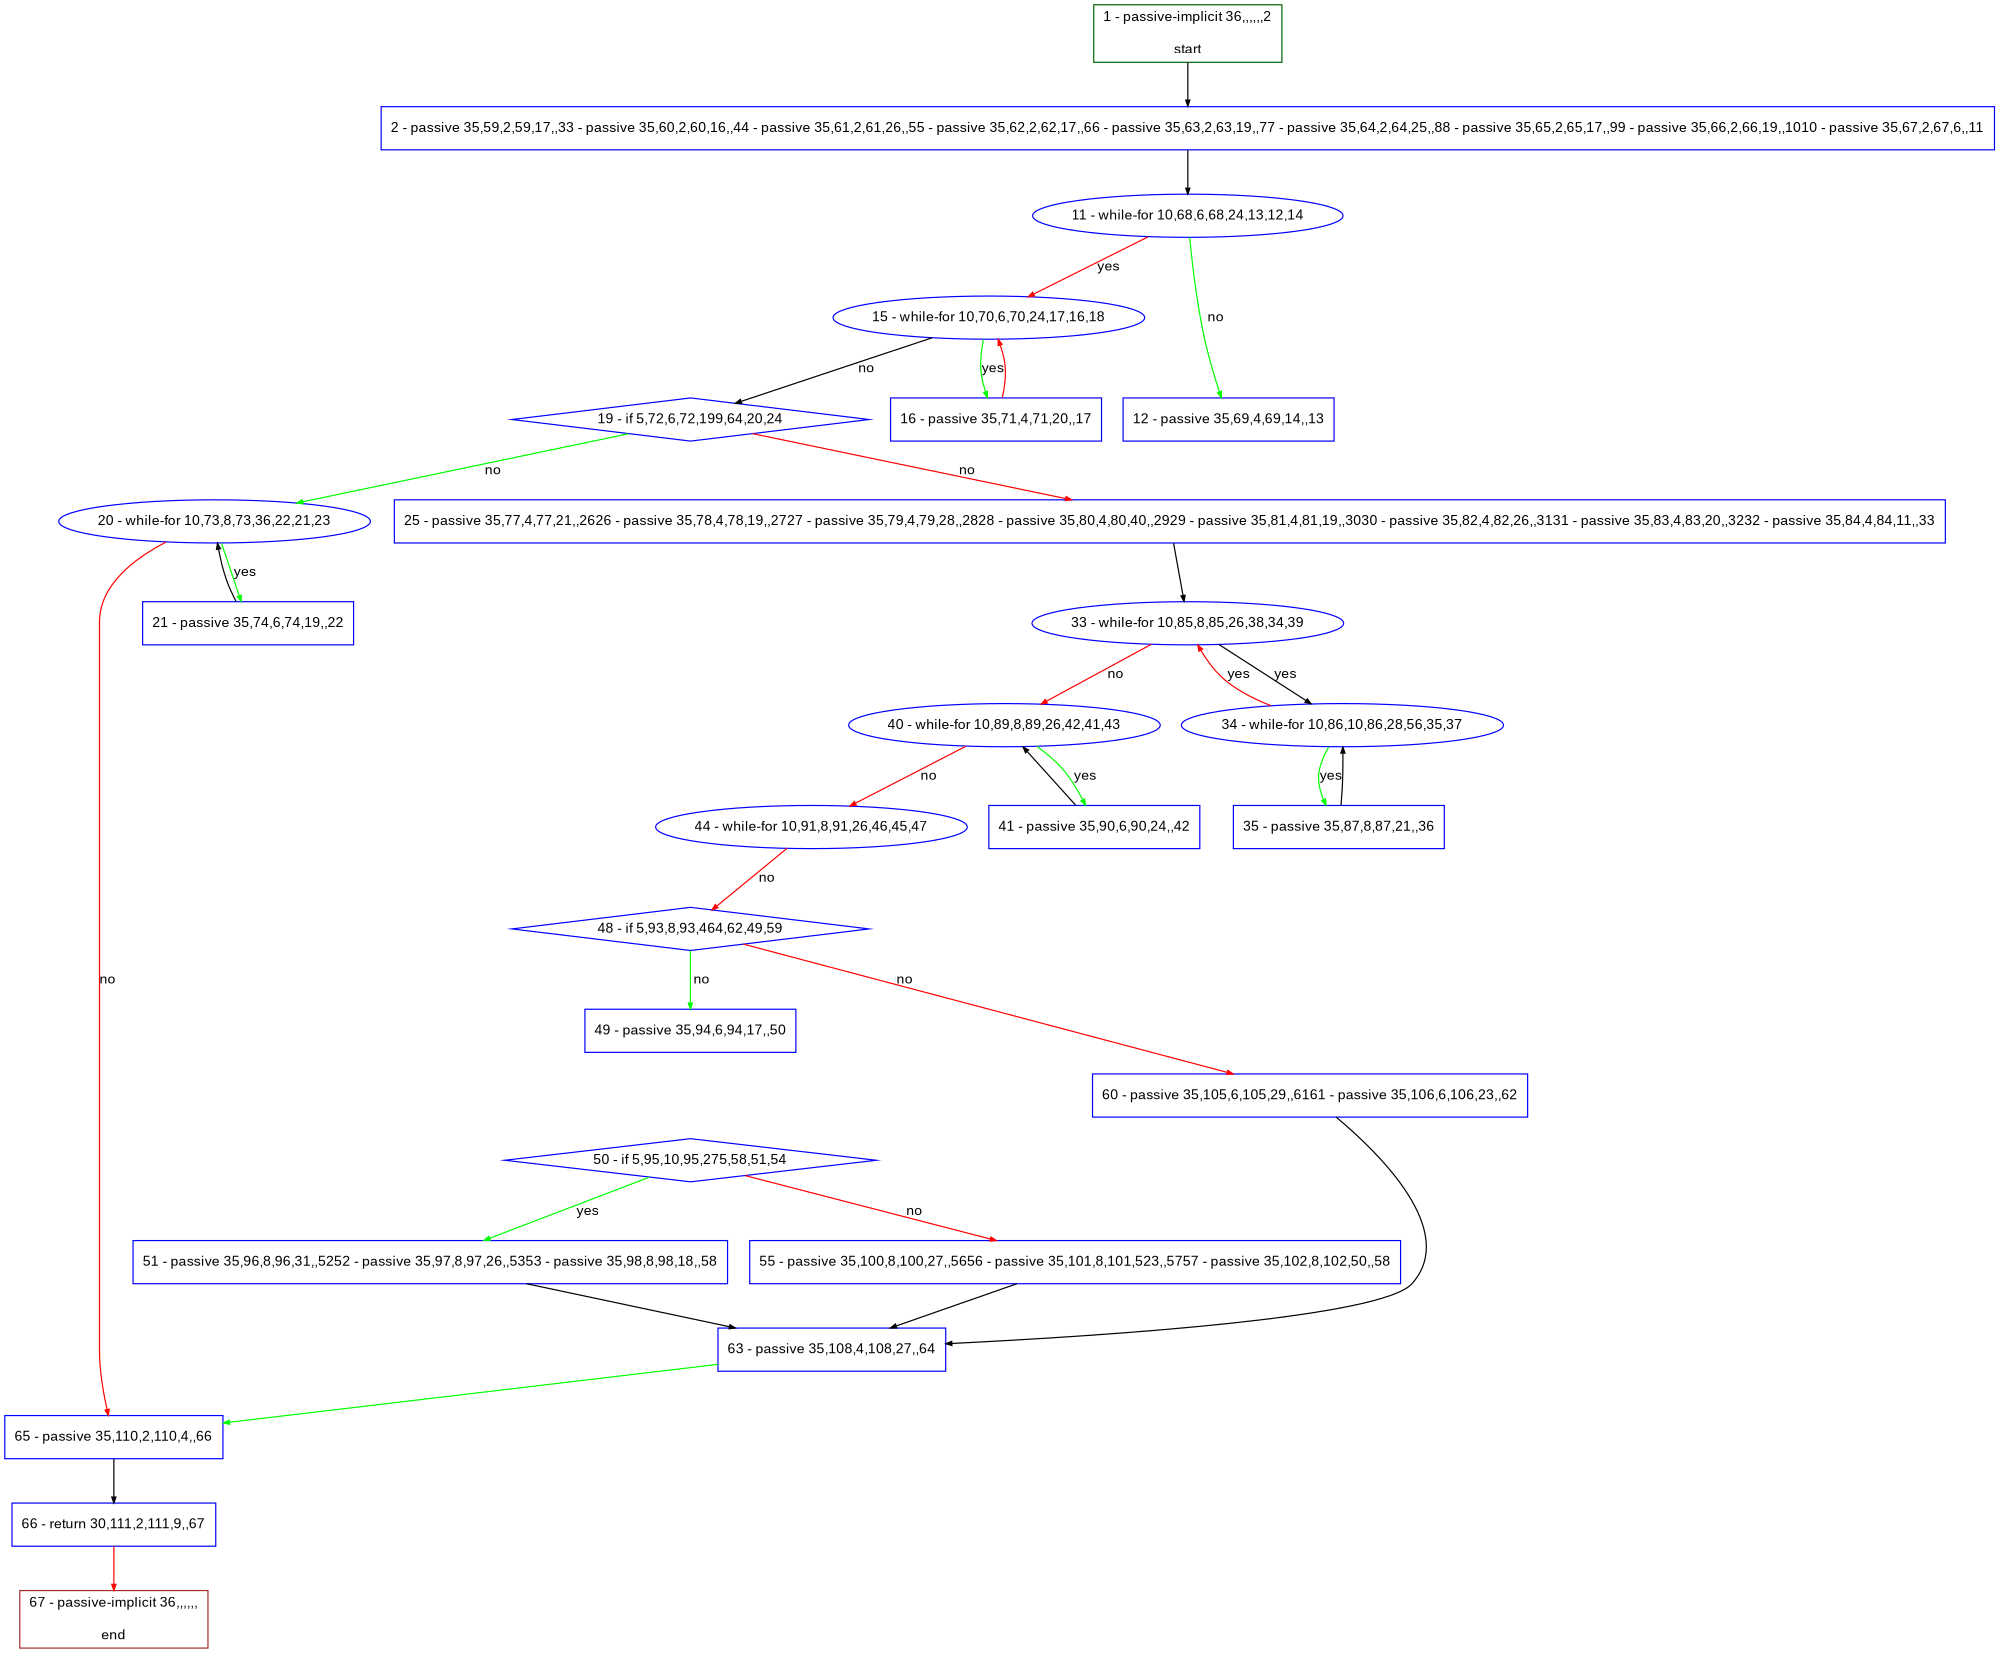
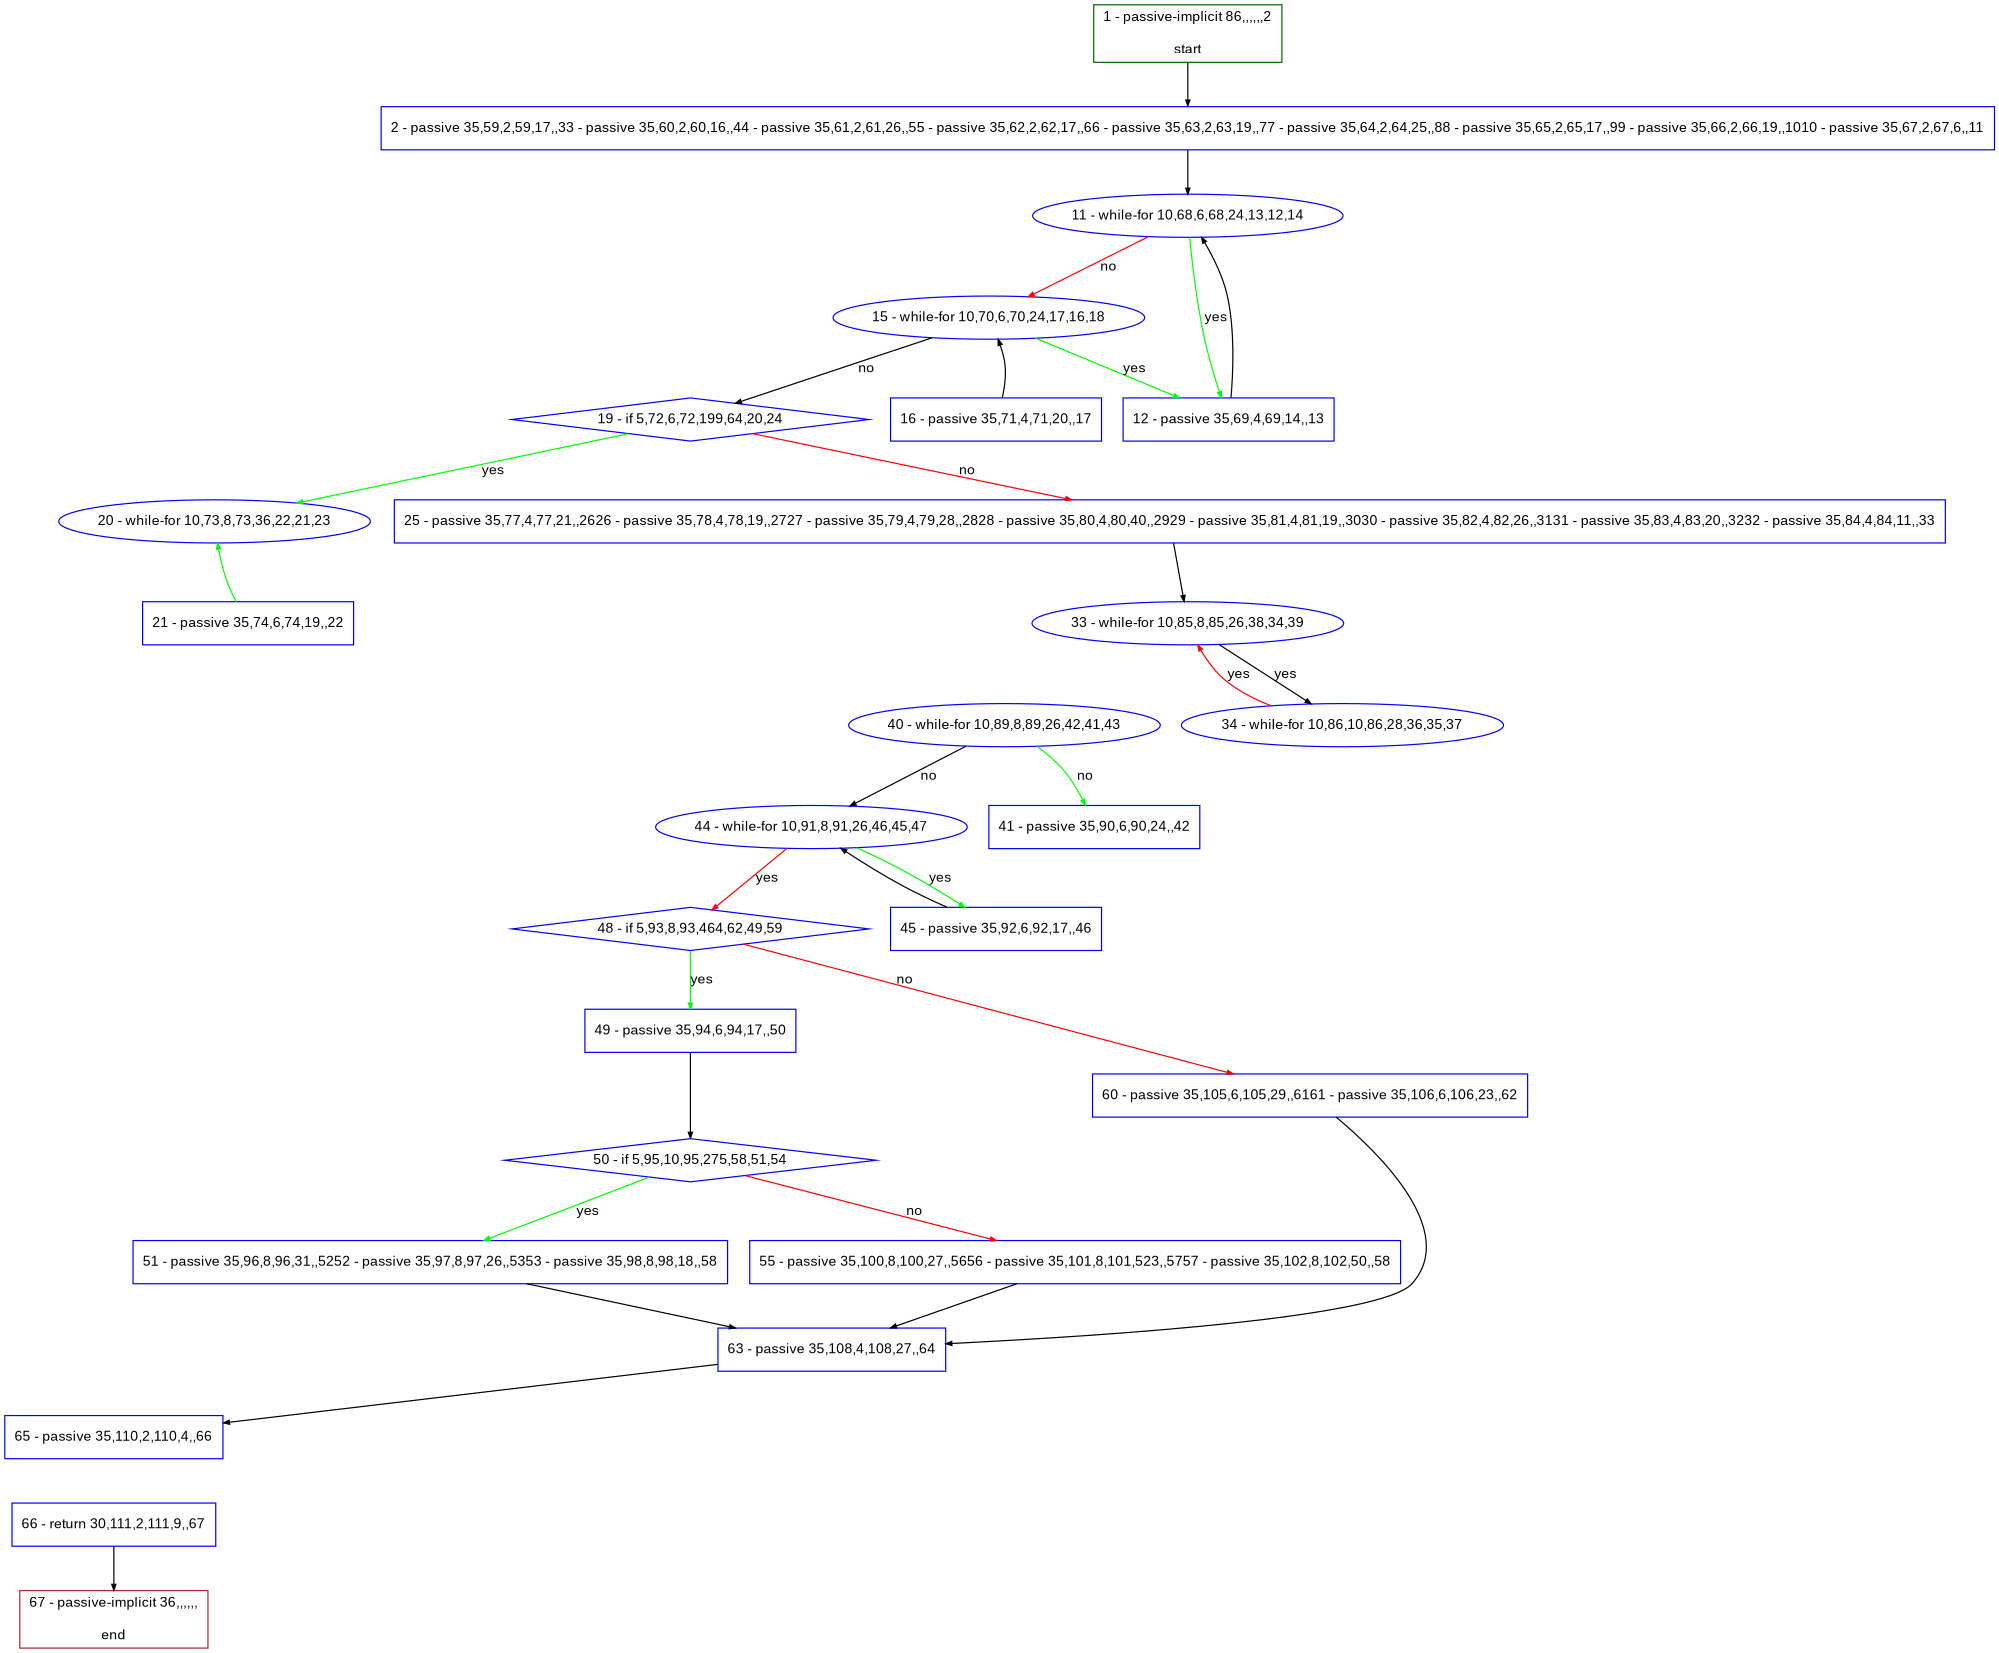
(1188, 34) -> (1188, 34)
(1109, 267) -> (1109, 267)
(1216, 318) -> (1216, 318)
none -> (1231, 318)
(981, 366) -> (1105, 367)
(1005, 371) -> (1005, 371)
(493, 470) -> (493, 470)
(230, 569) -> none
(225, 576) -> (225, 576)
(1099, 673) -> none
(1342, 725) -> (1342, 725)
(911, 775) -> (911, 775)
(1085, 776) -> (1085, 776)
(1051, 778) -> none
(1339, 827) -> none
(767, 878) -> (767, 878)
none -> (996, 929)
(99, 961) -> none
(702, 980) -> (702, 980)
none -> (690, 1092)
(474, 1393) -> (474, 1393)
(114, 1478) -> none
(114, 1565) -> (114, 1565)
